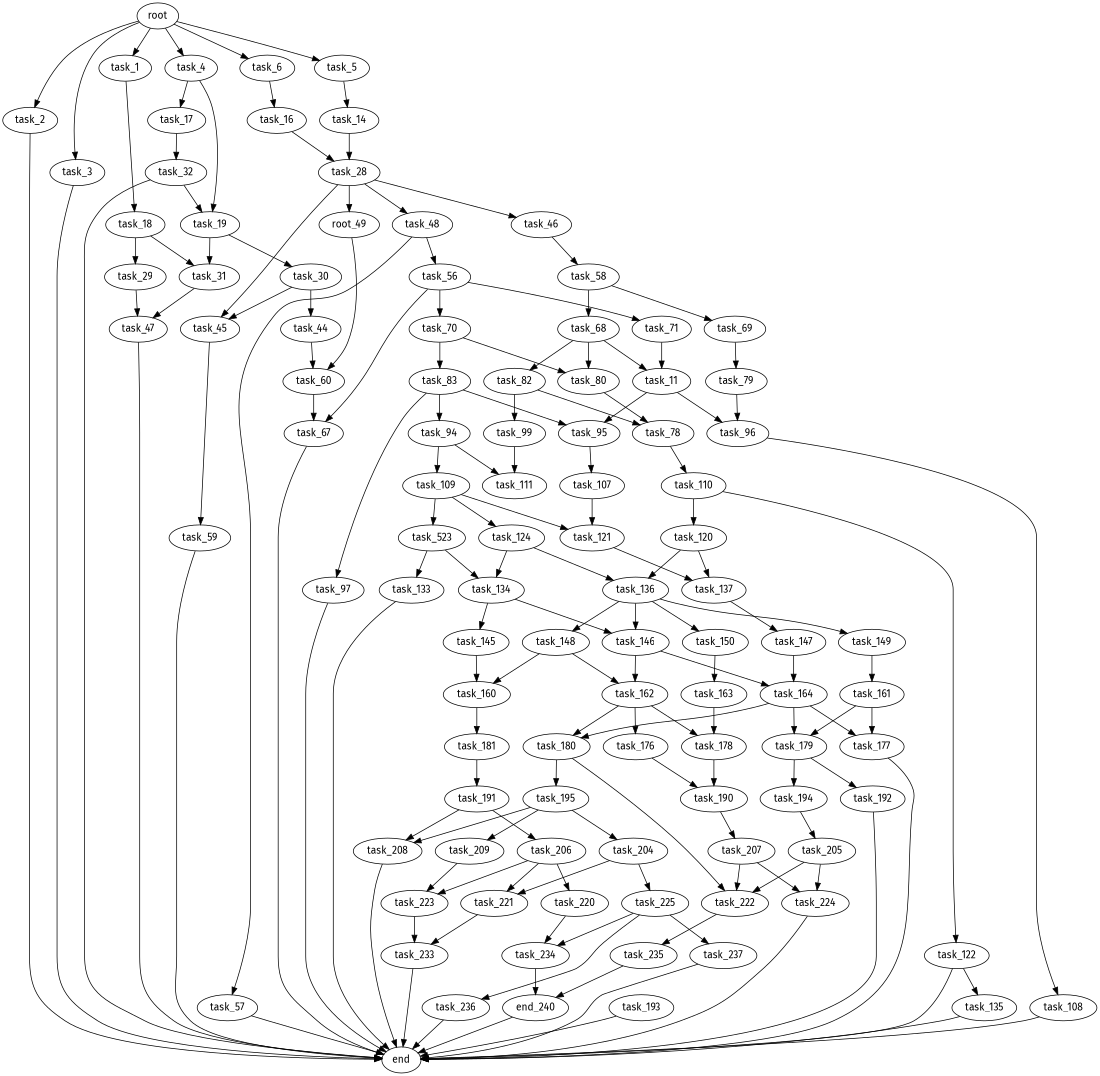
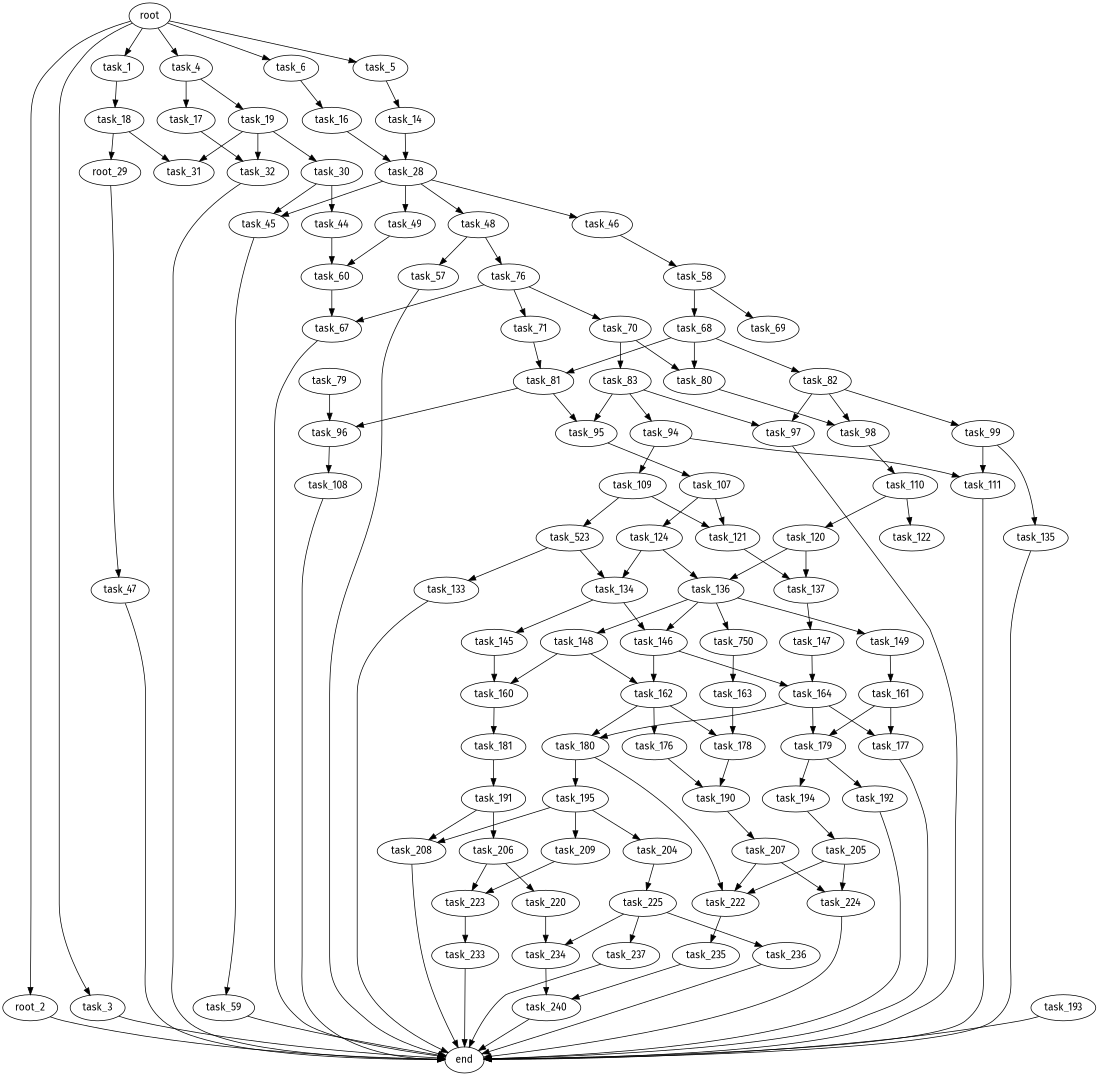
(30, 120) -> (30, 1008)
(191, 196) -> (258, 143)
(349, 225) -> (405, 225)
(135, 277) -> (110, 173)
(440, 277) -> (509, 277)
(177, 301) -> none
(736, 352) -> none
(662, 381) -> (544, 381)
none -> (804, 404)
(663, 434) -> (858, 434)
(471, 510) -> (684, 509)
(715, 642) -> (733, 642)
(494, 903) -> none
(969, 978) -> (1024, 477)
(536, 1008) -> (546, 1008)
(705, 1047) -> (981, 1001)
